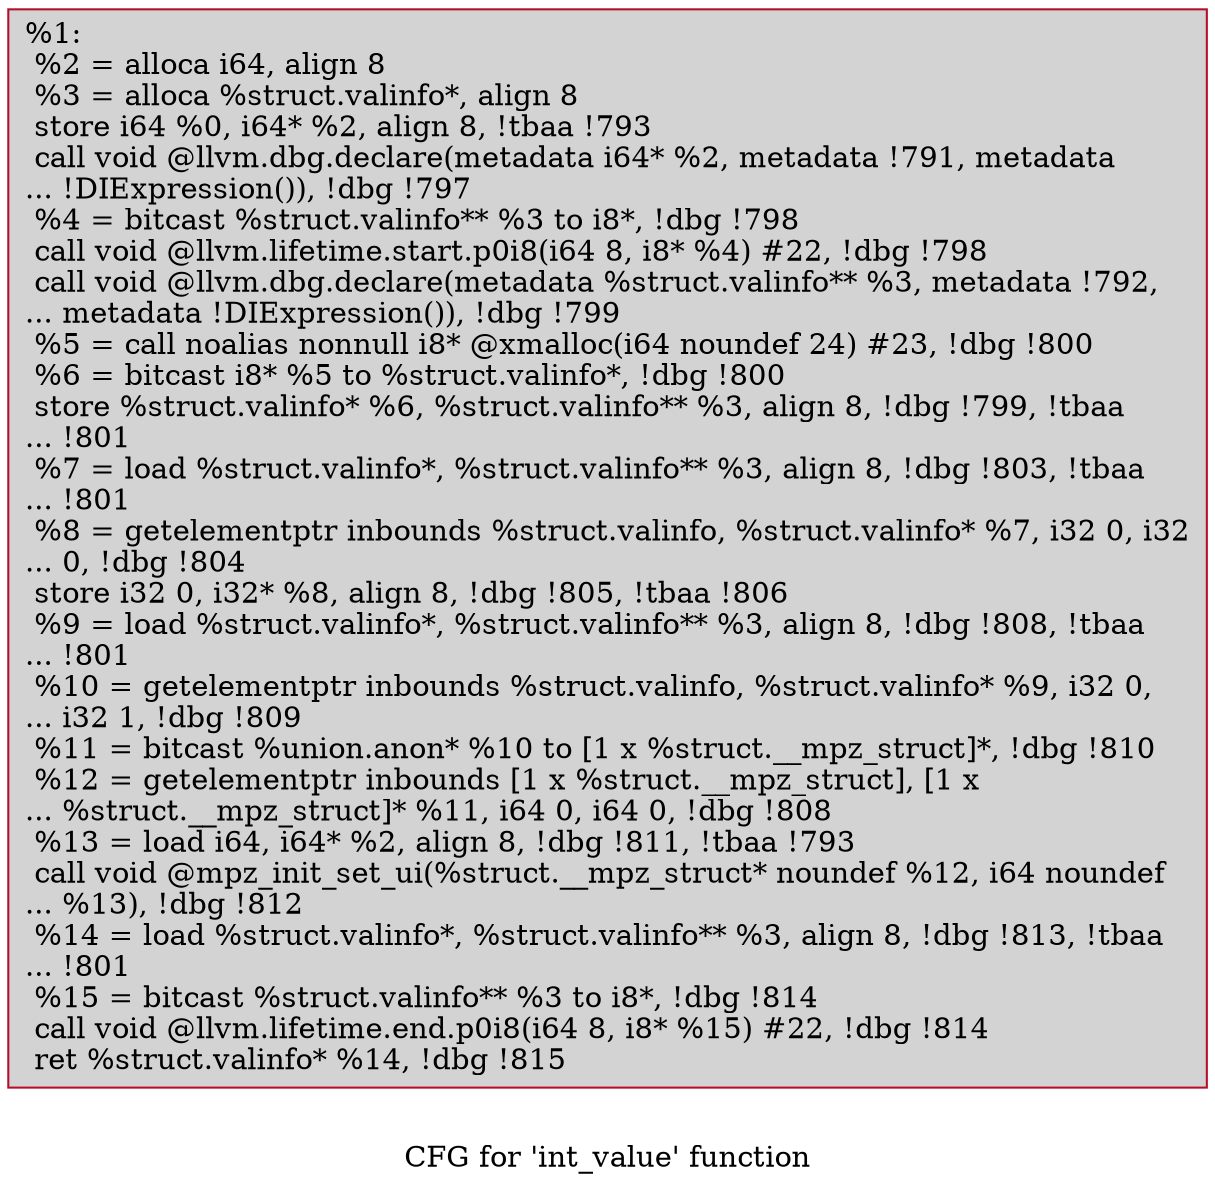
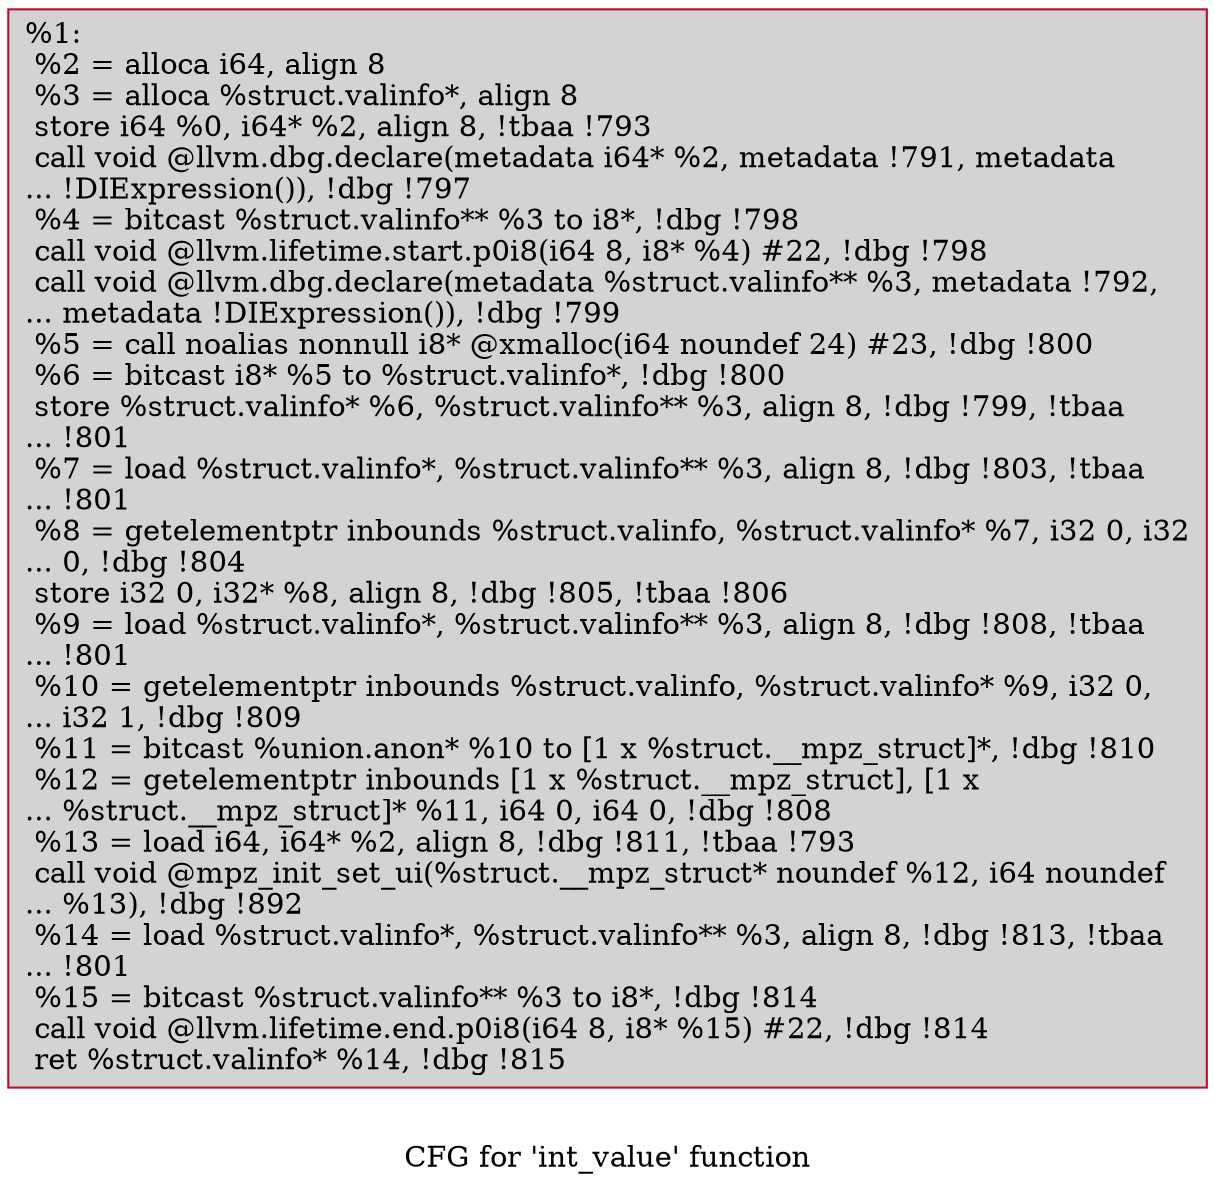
(165, 905) -> (165, 905)
